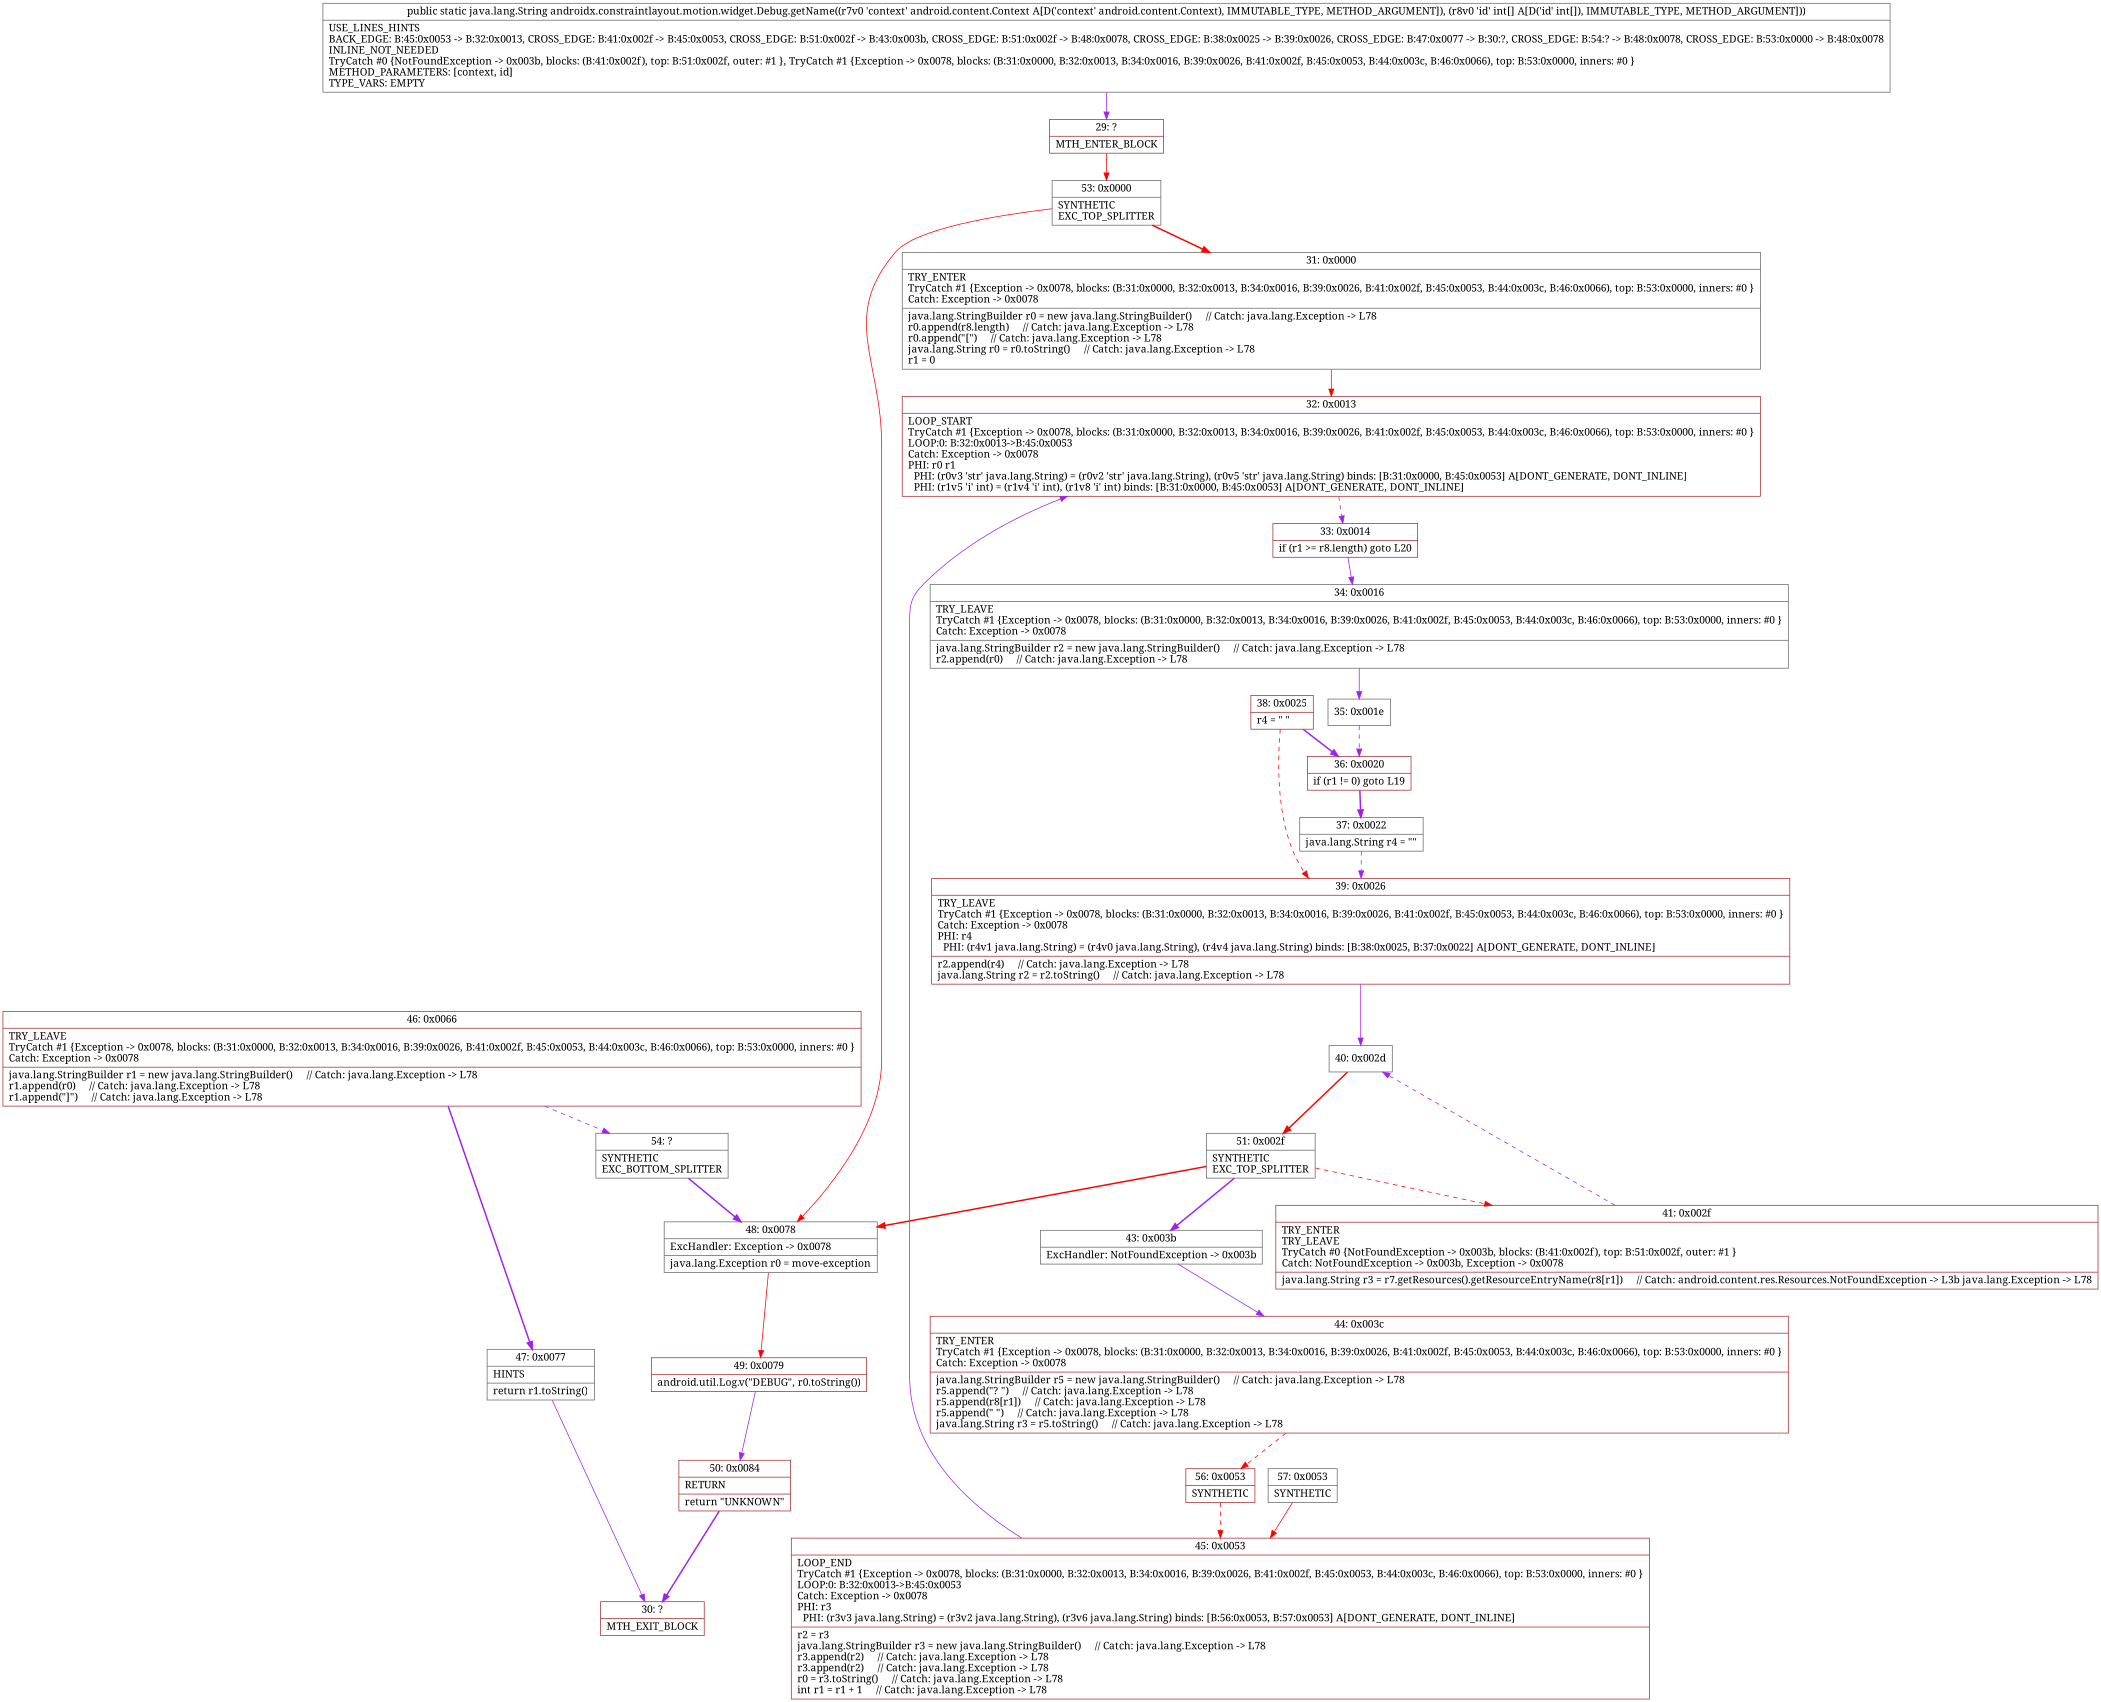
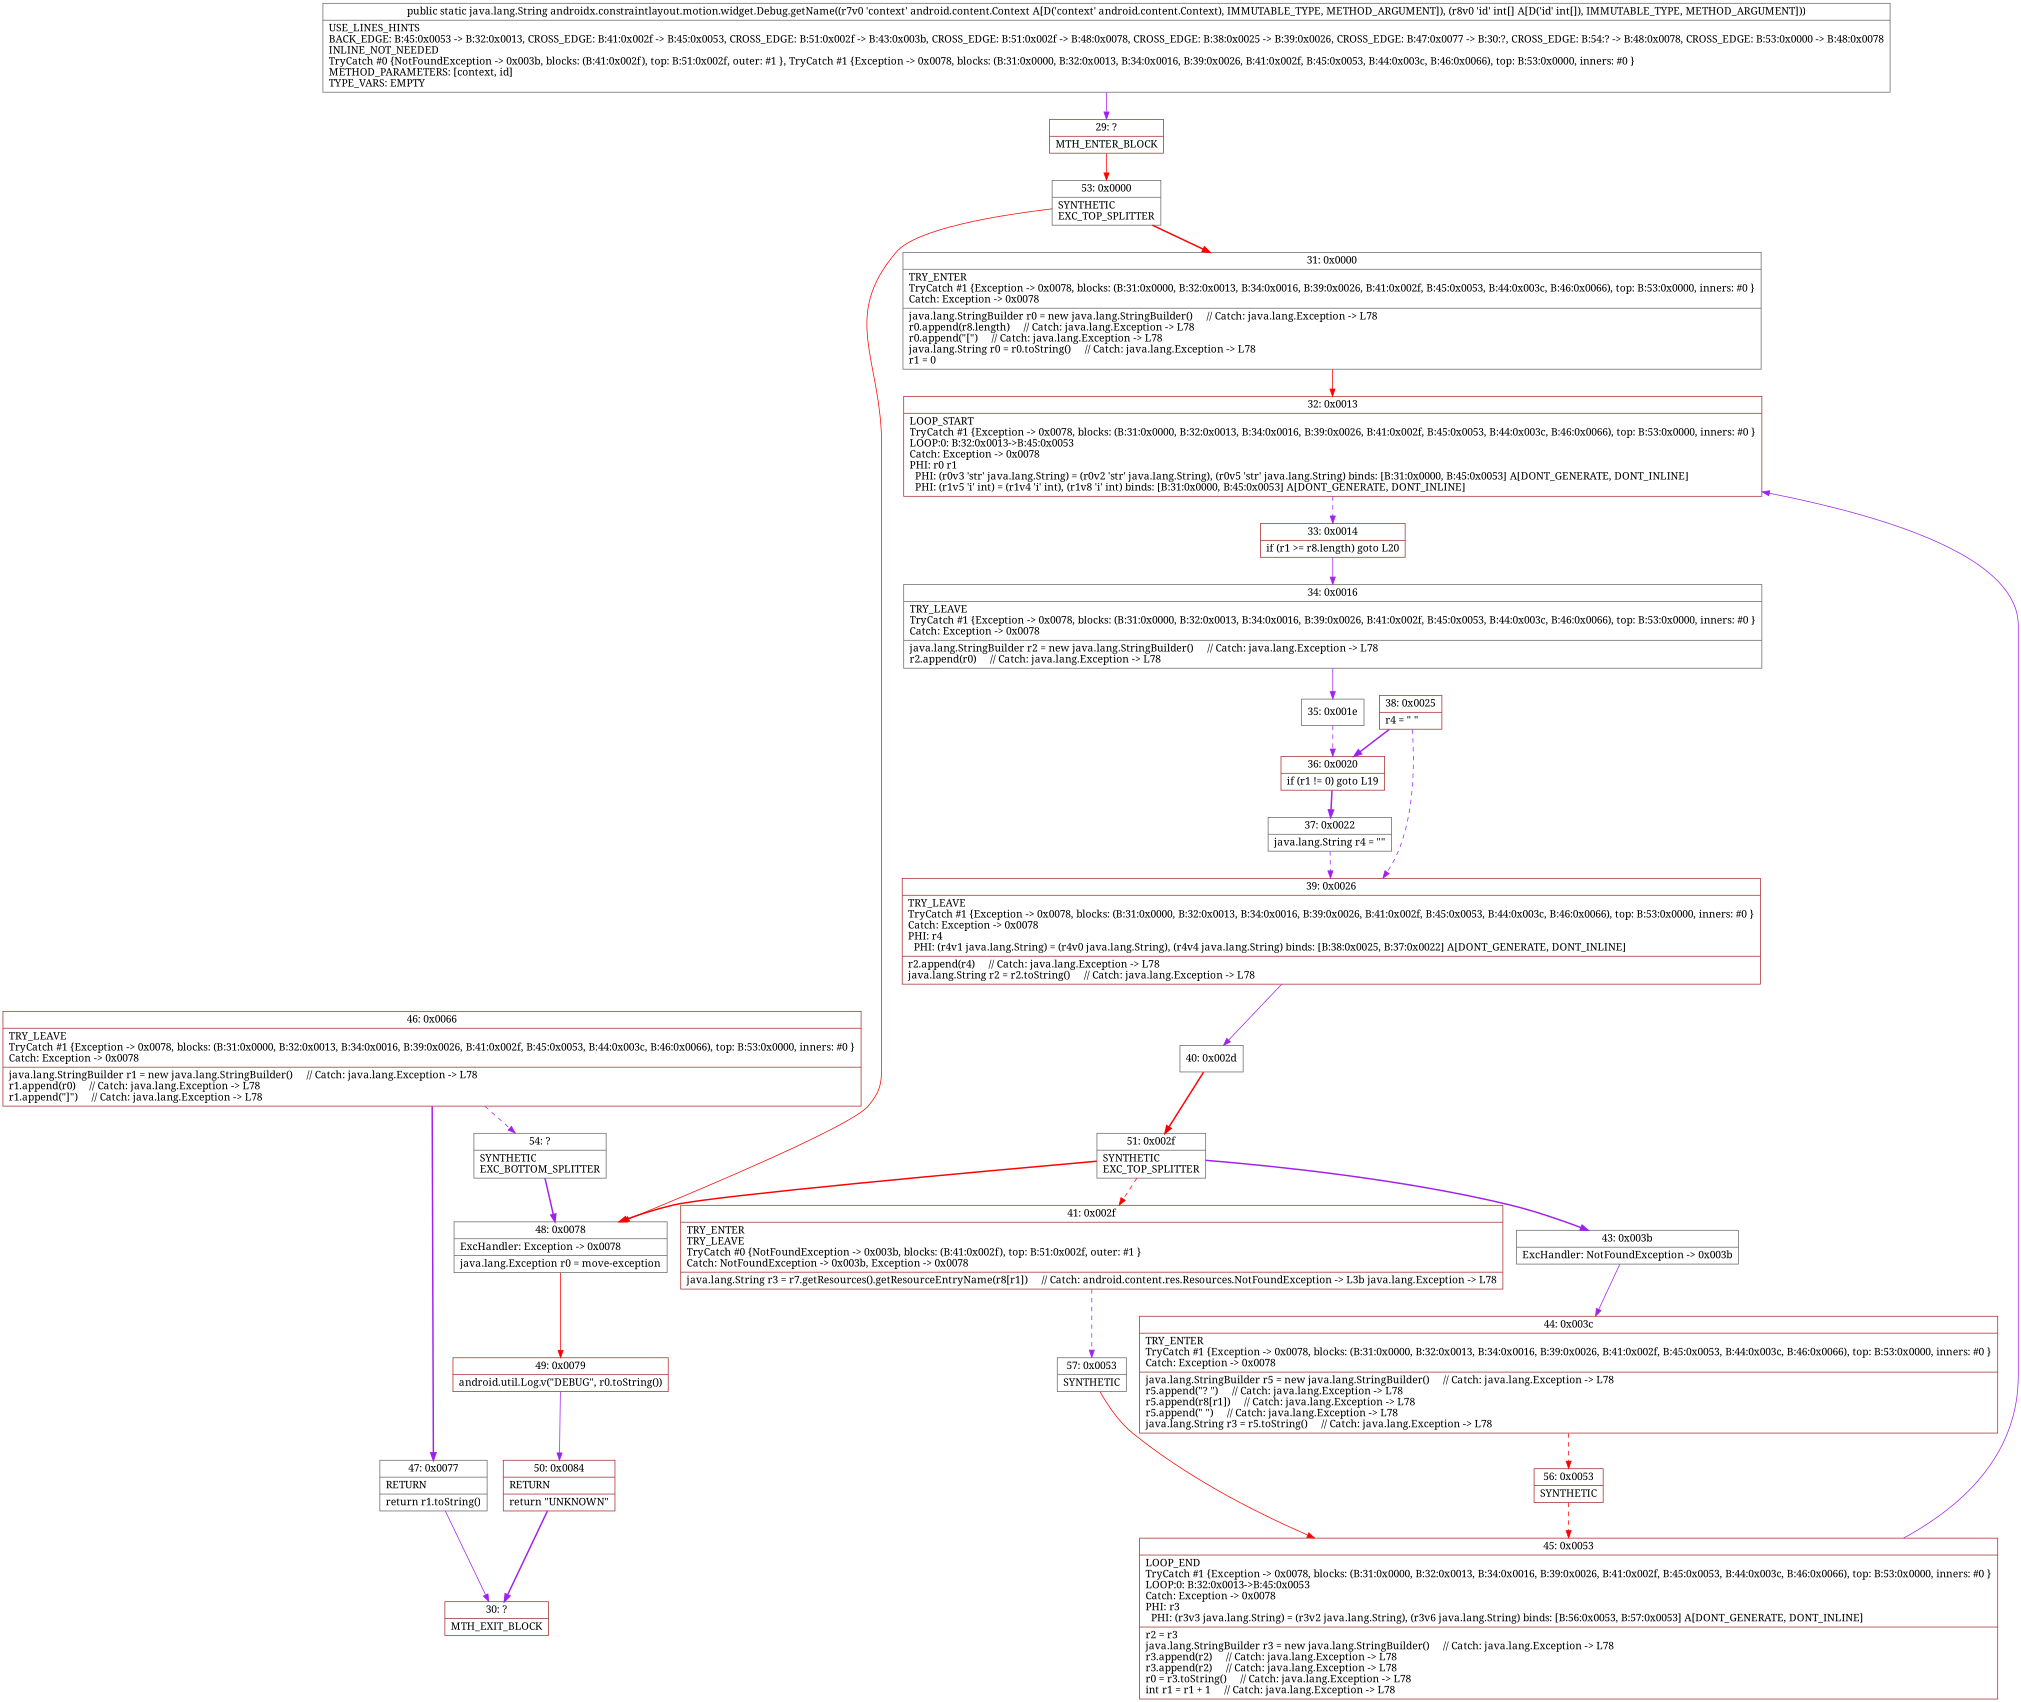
(1281, 803) -> (1411, 803)
(1502, 1140) -> (1092, 1320)
(509, 1374) -> (406, 1485)
